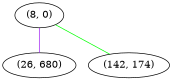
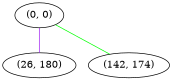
(39, 15) -> (39, 15)
(39, 65) -> (39, 65)
